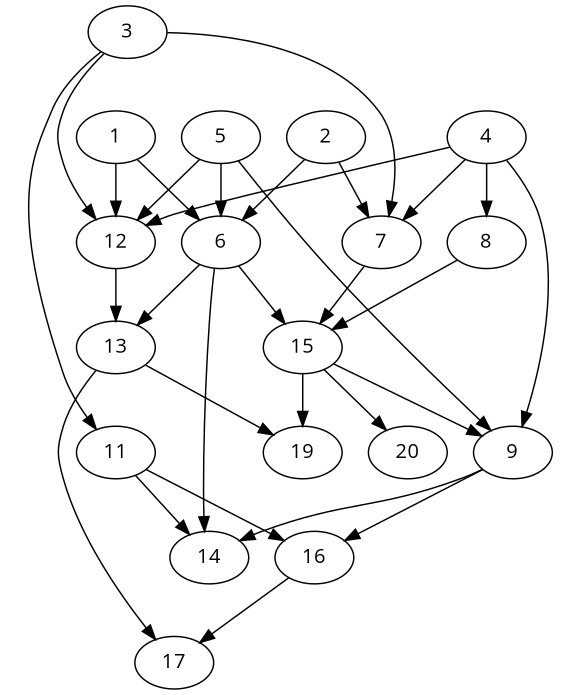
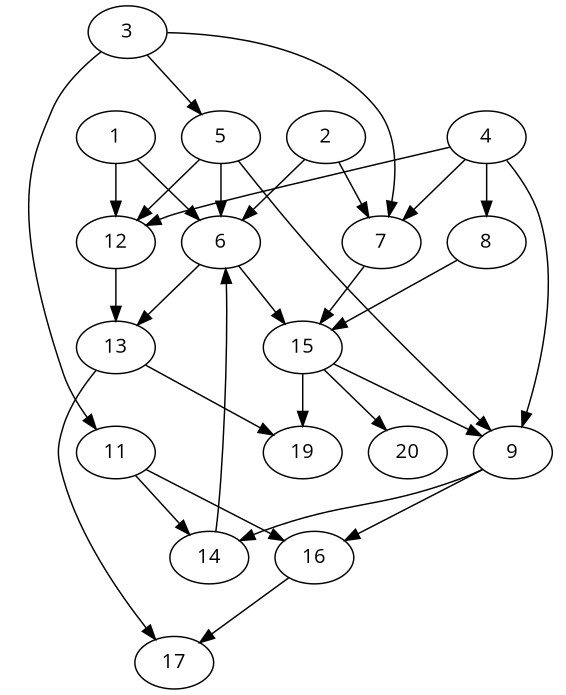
(59, 127) -> (169, 79)
(206, 386) -> (224, 420)
